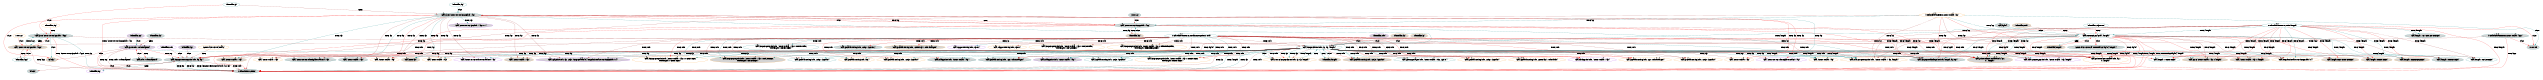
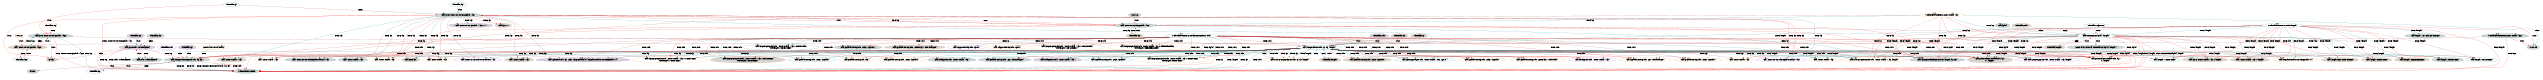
none -> (503, 25)
(2287, 41) -> (2287, 41)
(89, 68) -> none
